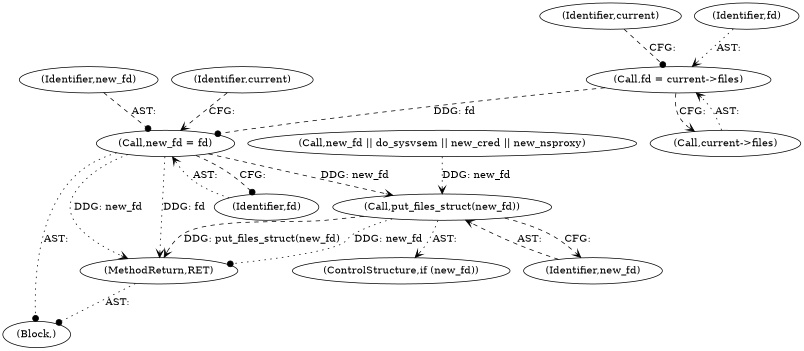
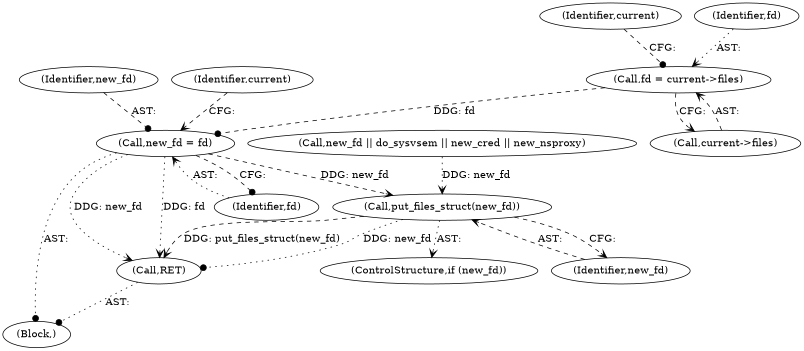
(714, 113) -> (714, 113)
(159, 271) -> (159, 271)
